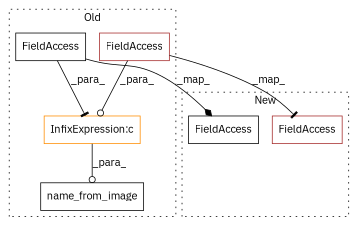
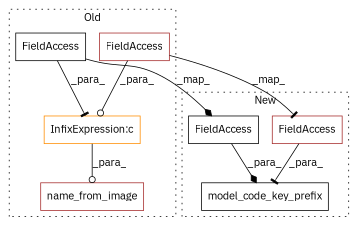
(92, 197) -> (92, 197)
none -> (265, 197)
